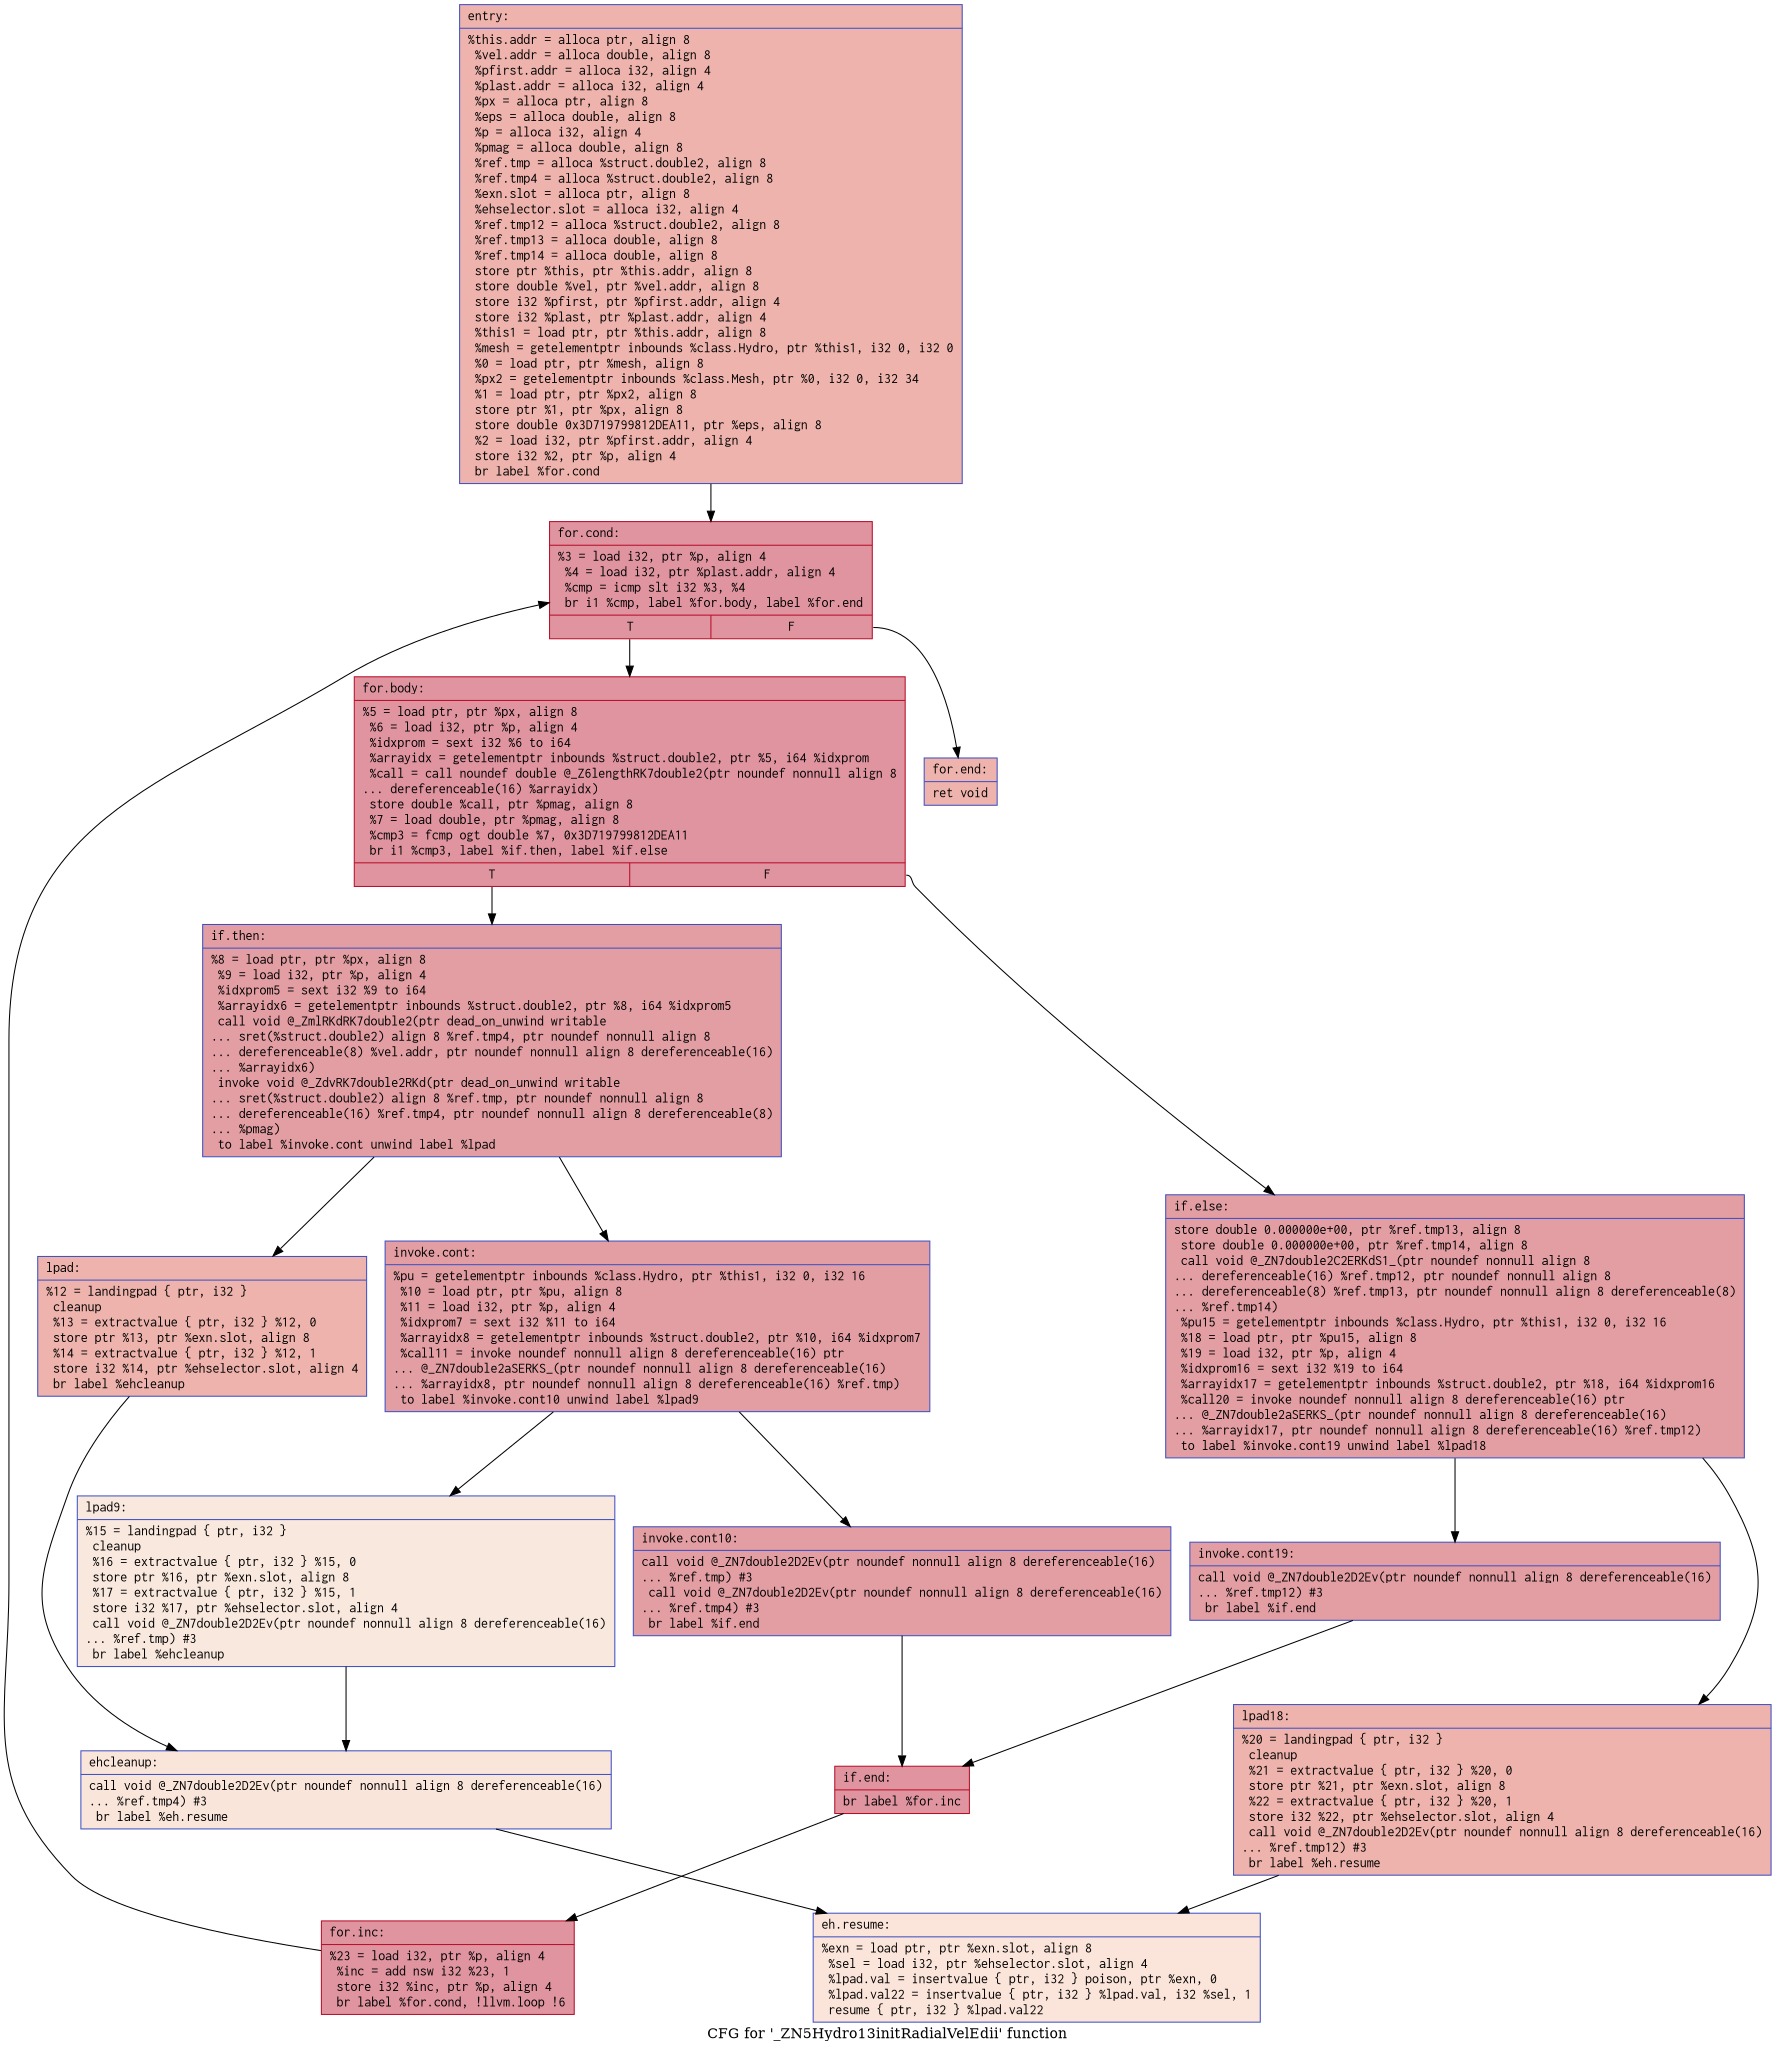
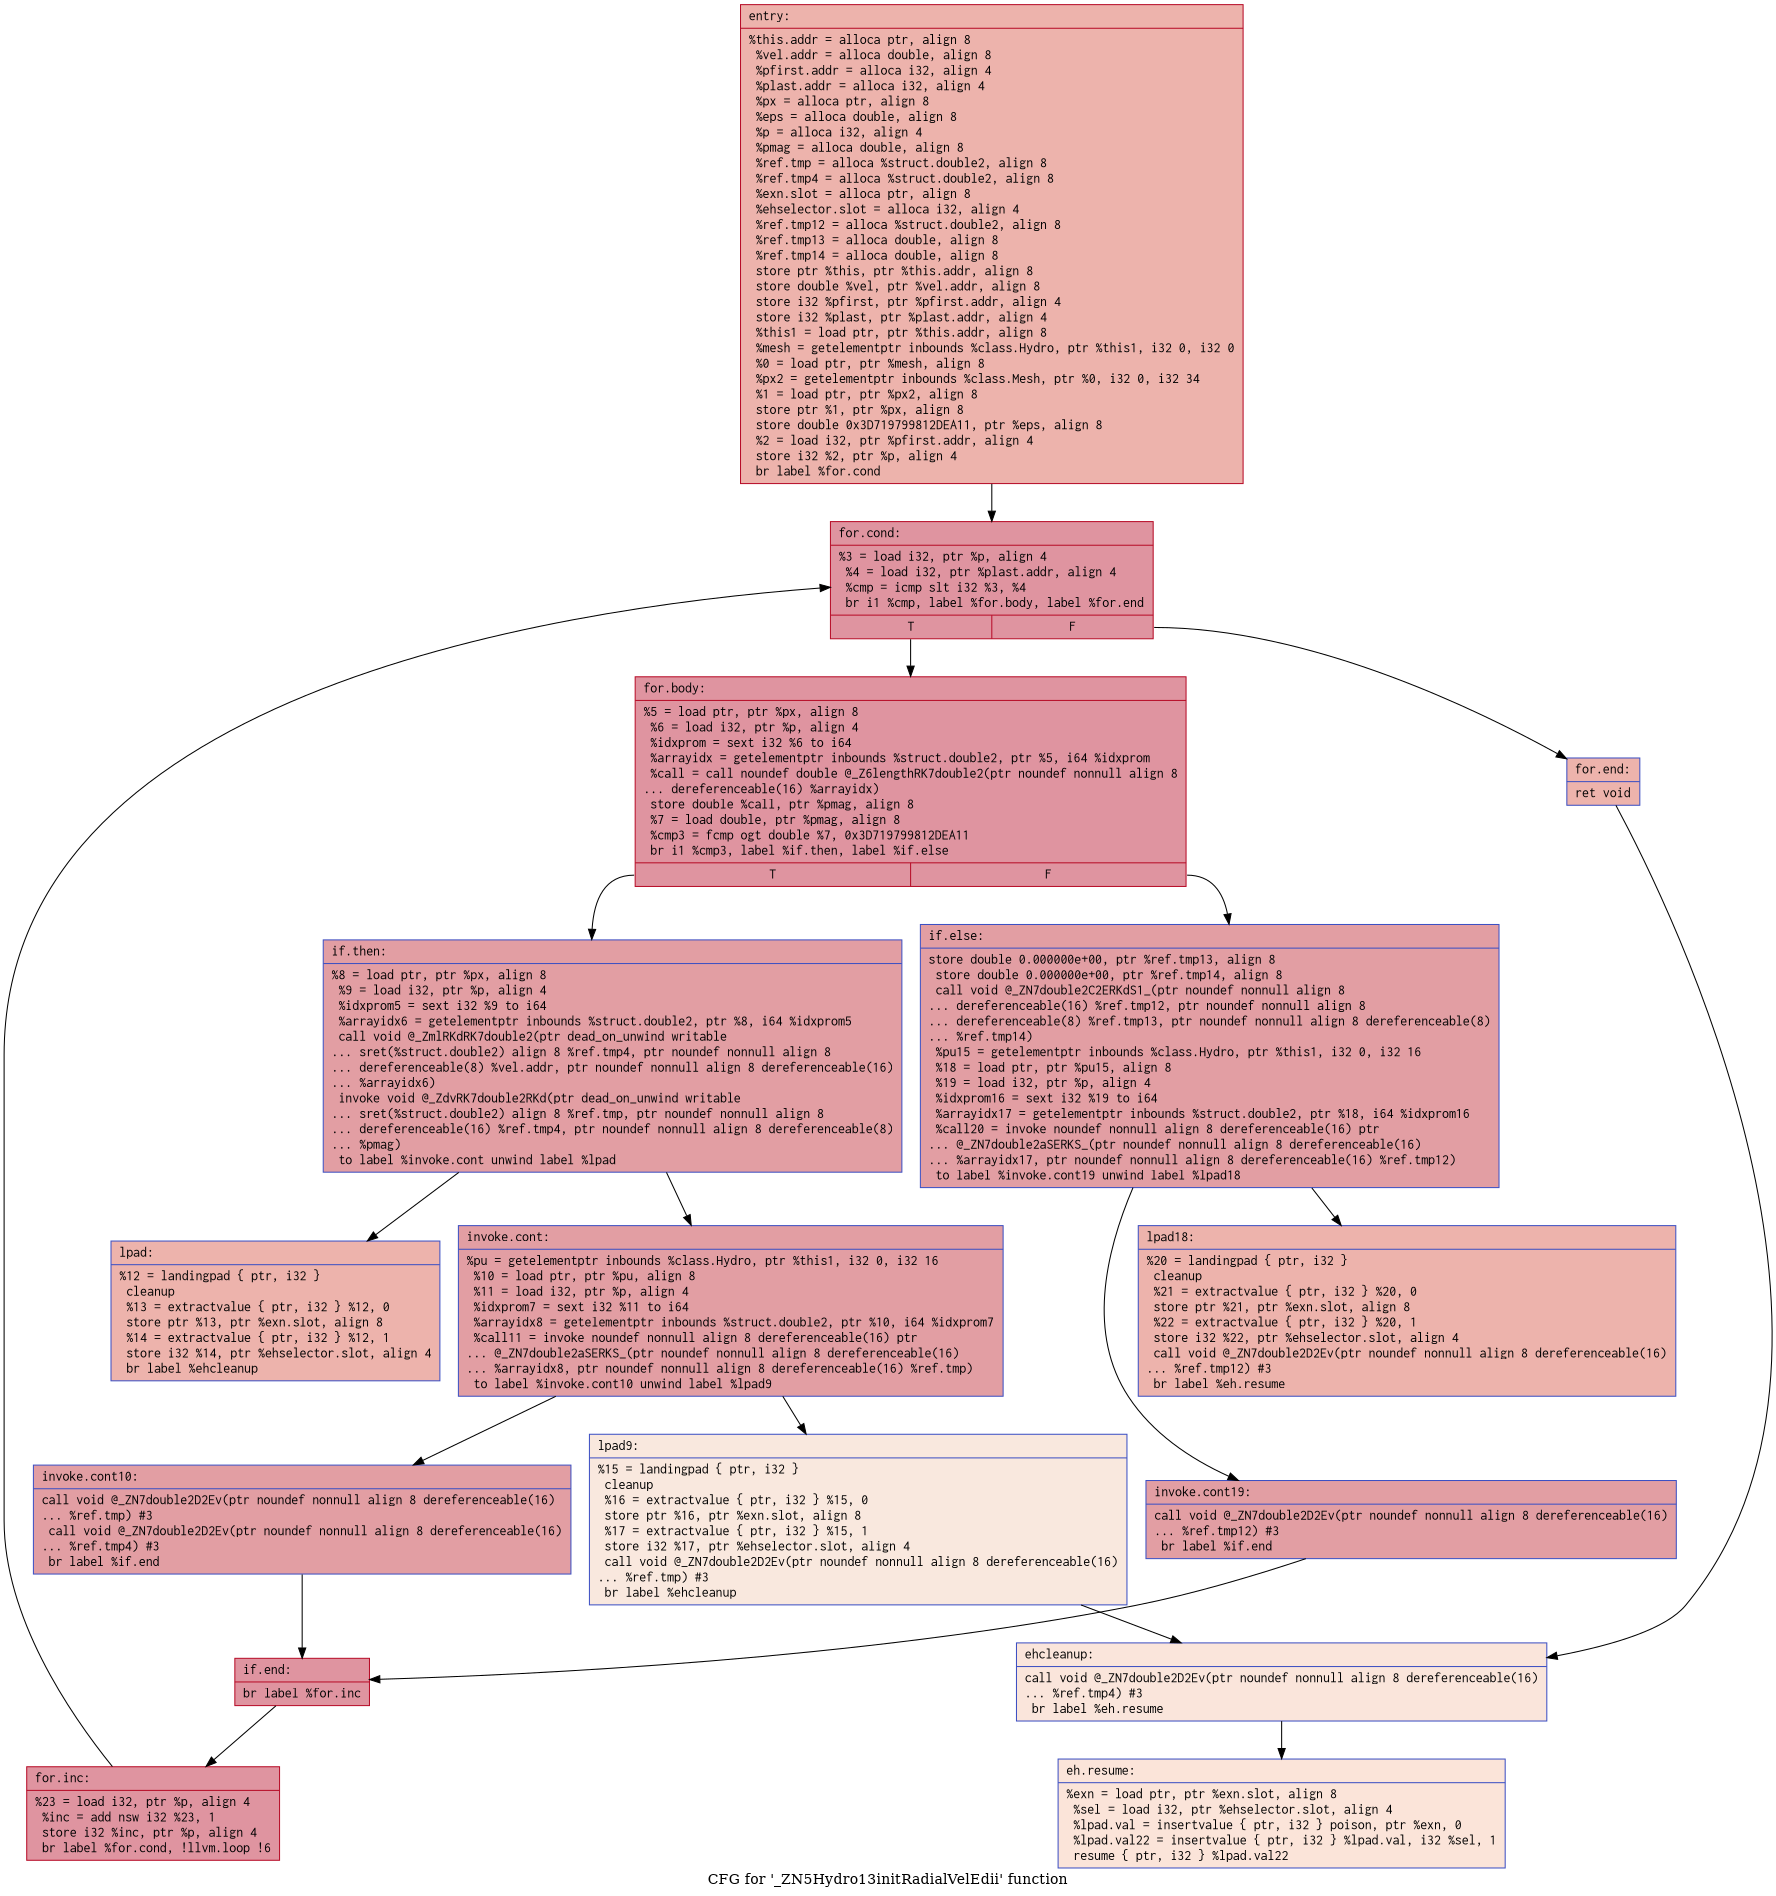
(711, 244) -> (992, 244)
(42, 1588) -> (1769, 1271)
(1233, 1892) -> none
